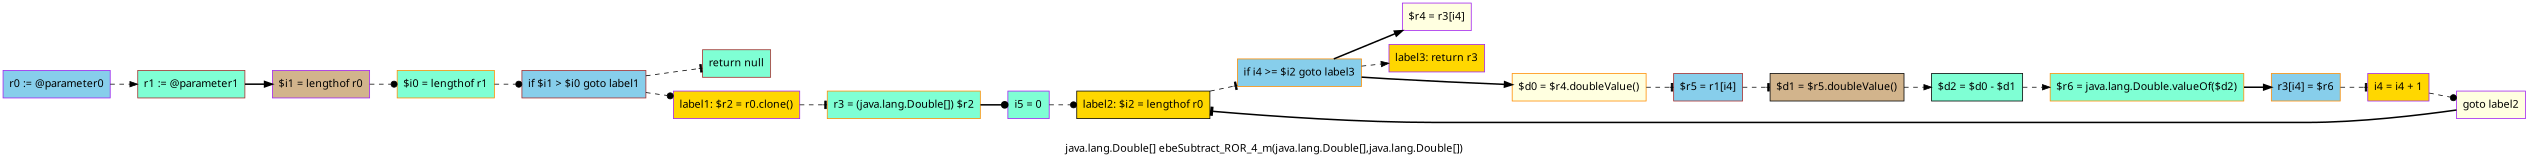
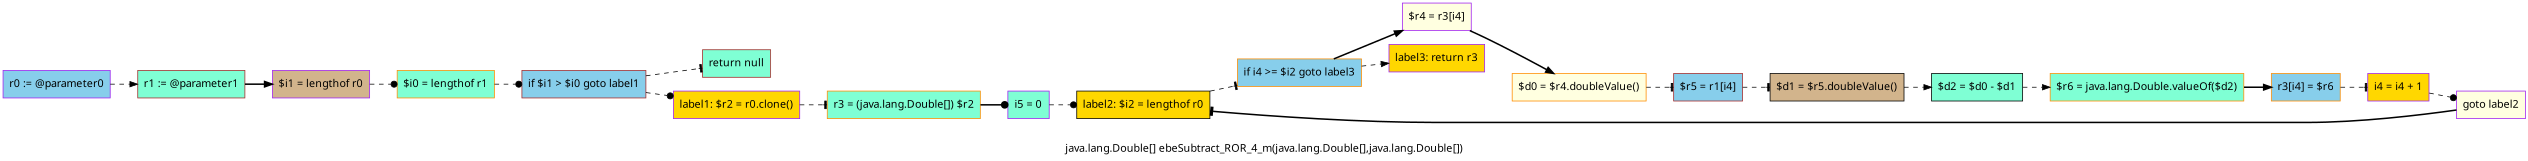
(1433, 81) -> (1509, 49)
